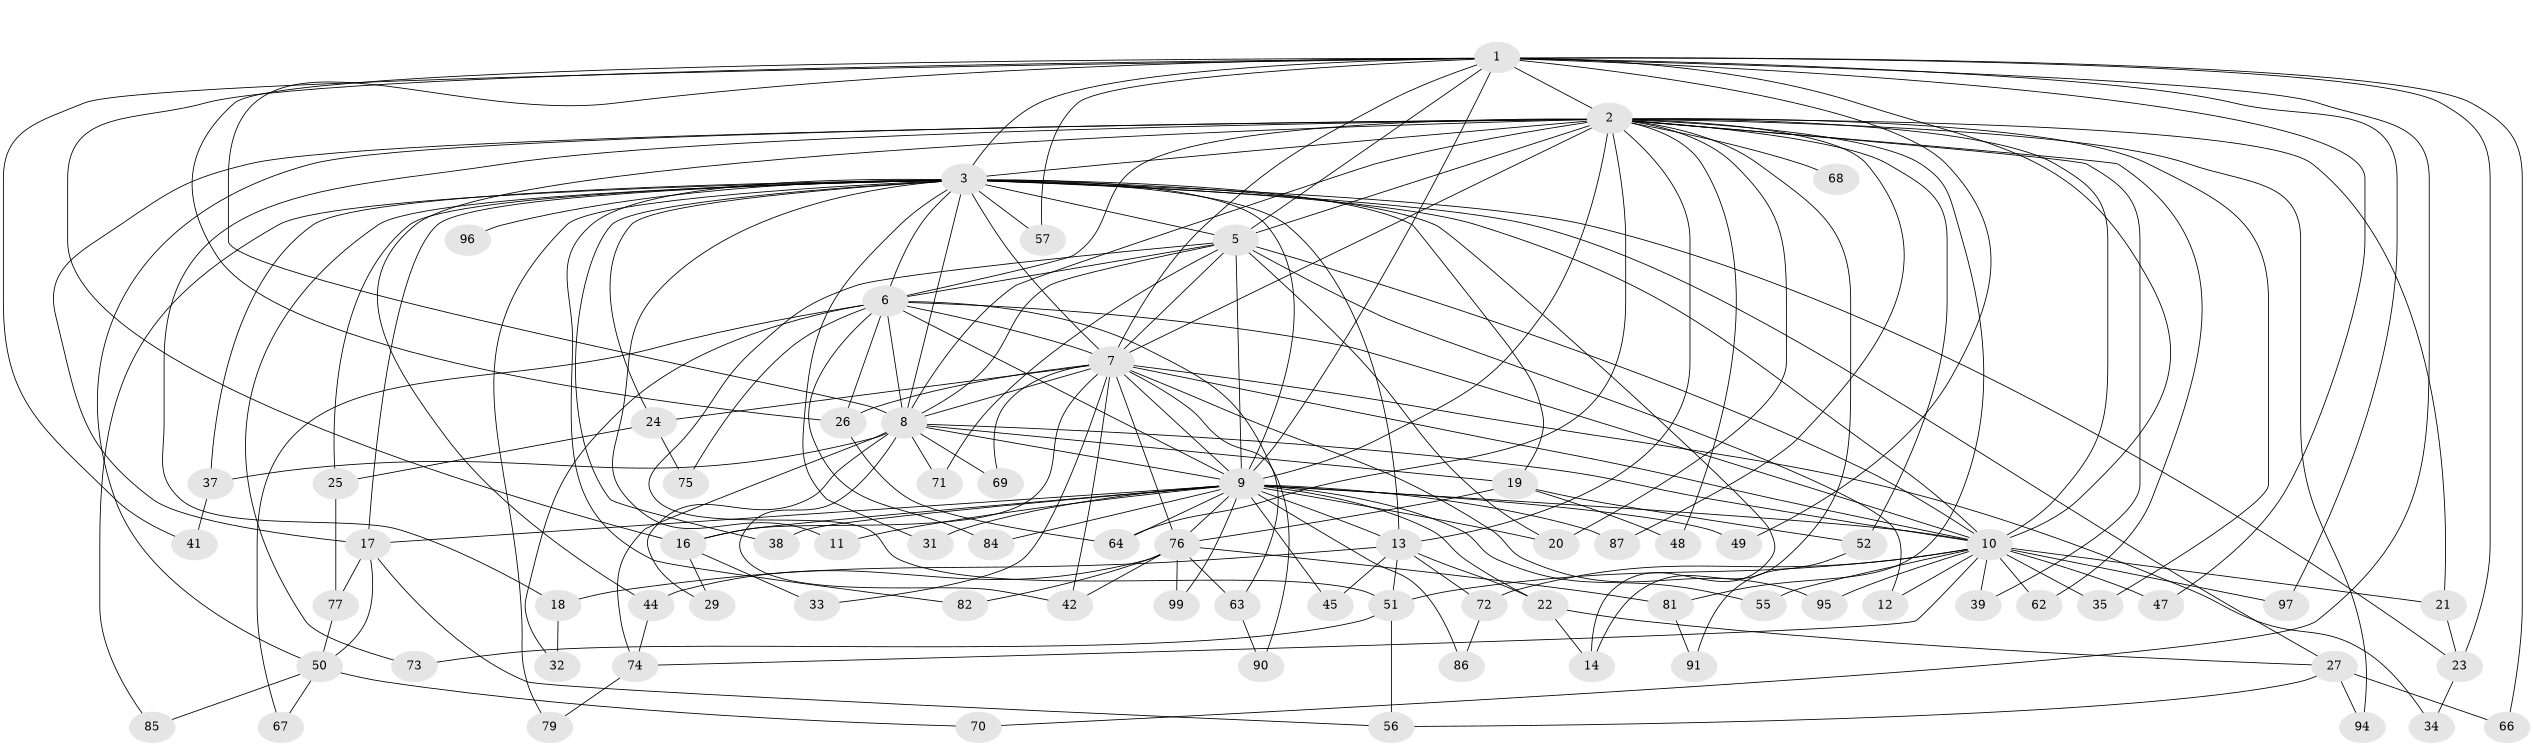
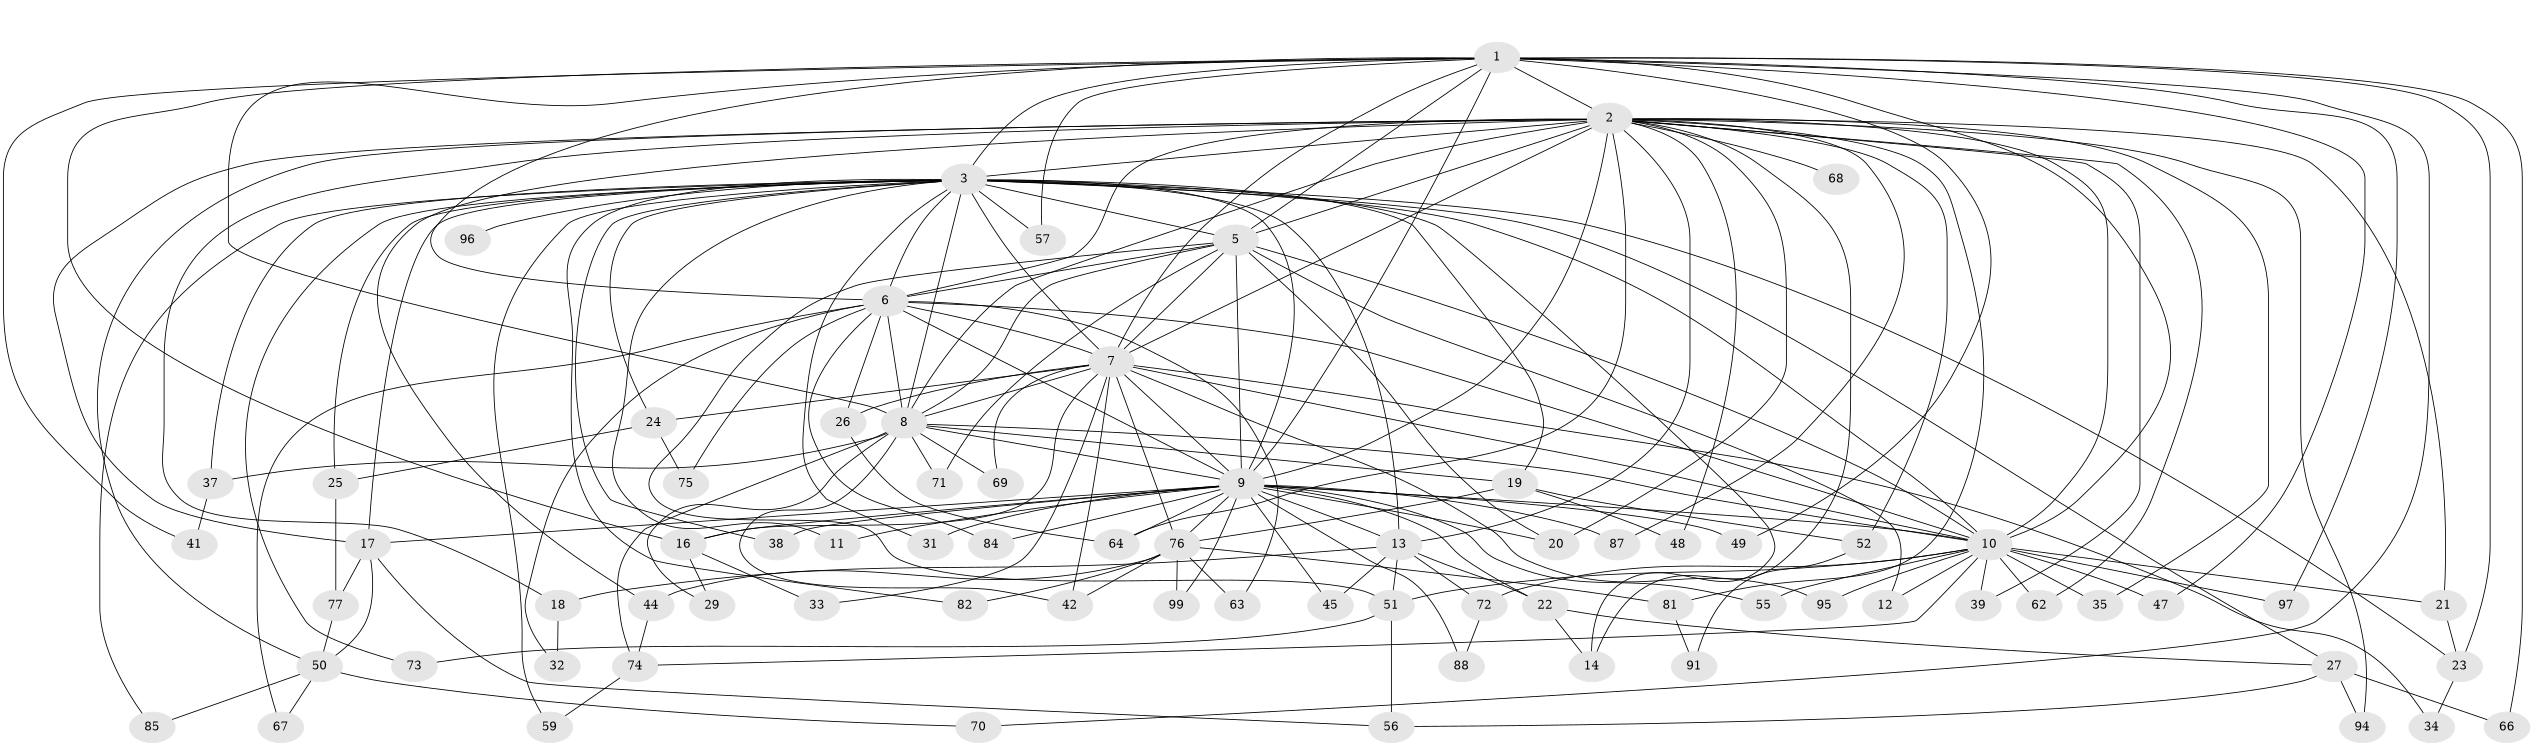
(209, 132) -> (713, 113)
(1261, 666) -> none
(1462, 666) -> (1462, 666)
(550, 727) -> (550, 727)
